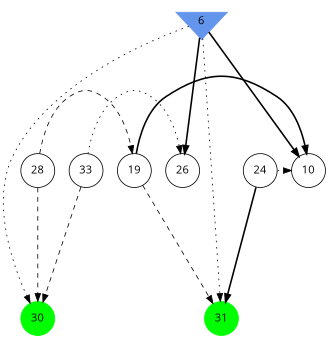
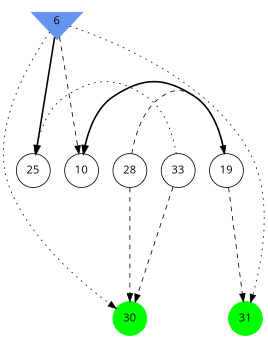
(251, 91) -> (68, 89)
(183, 171) -> (33, 171)
(260, 171) -> none
